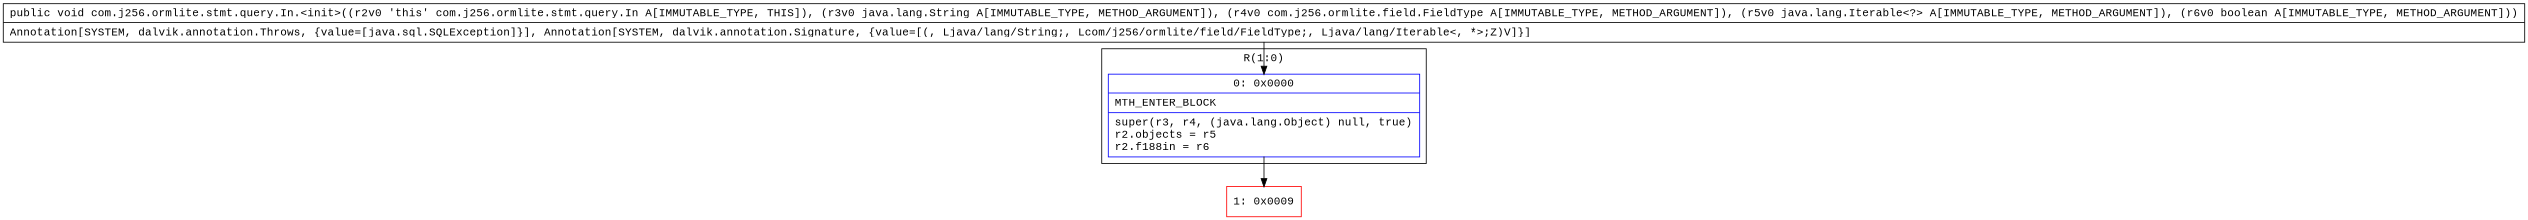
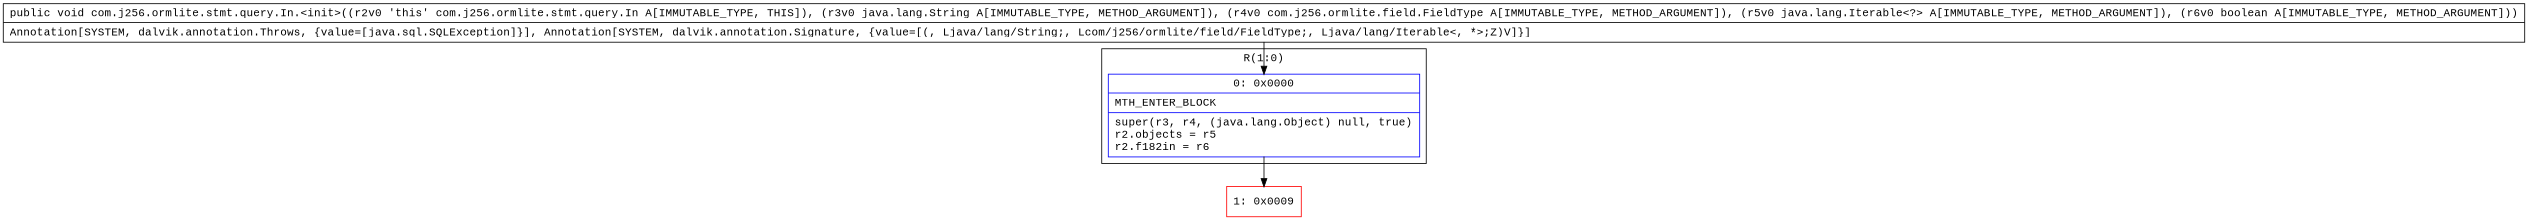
(1162, 147) -> (1162, 147)
